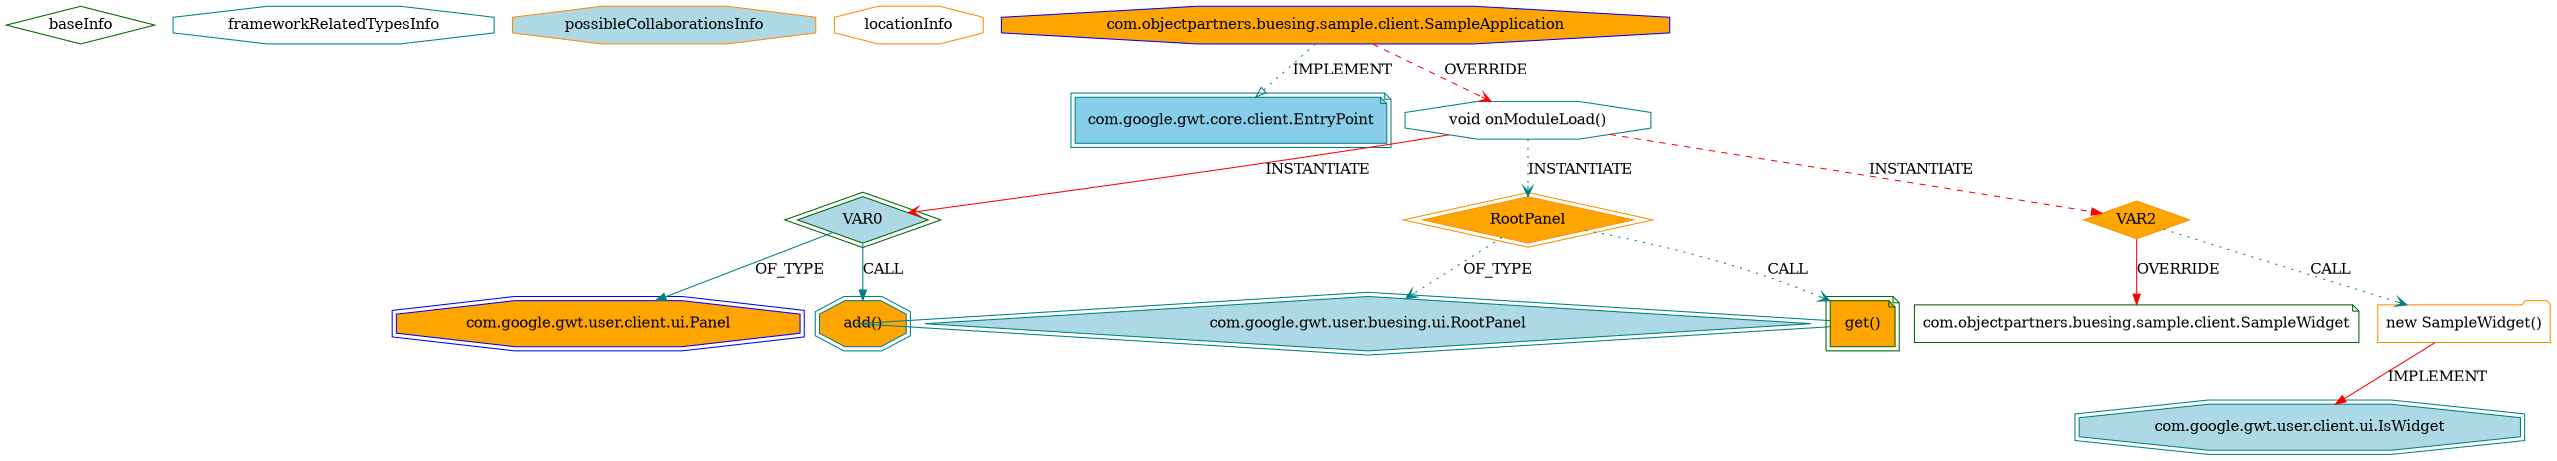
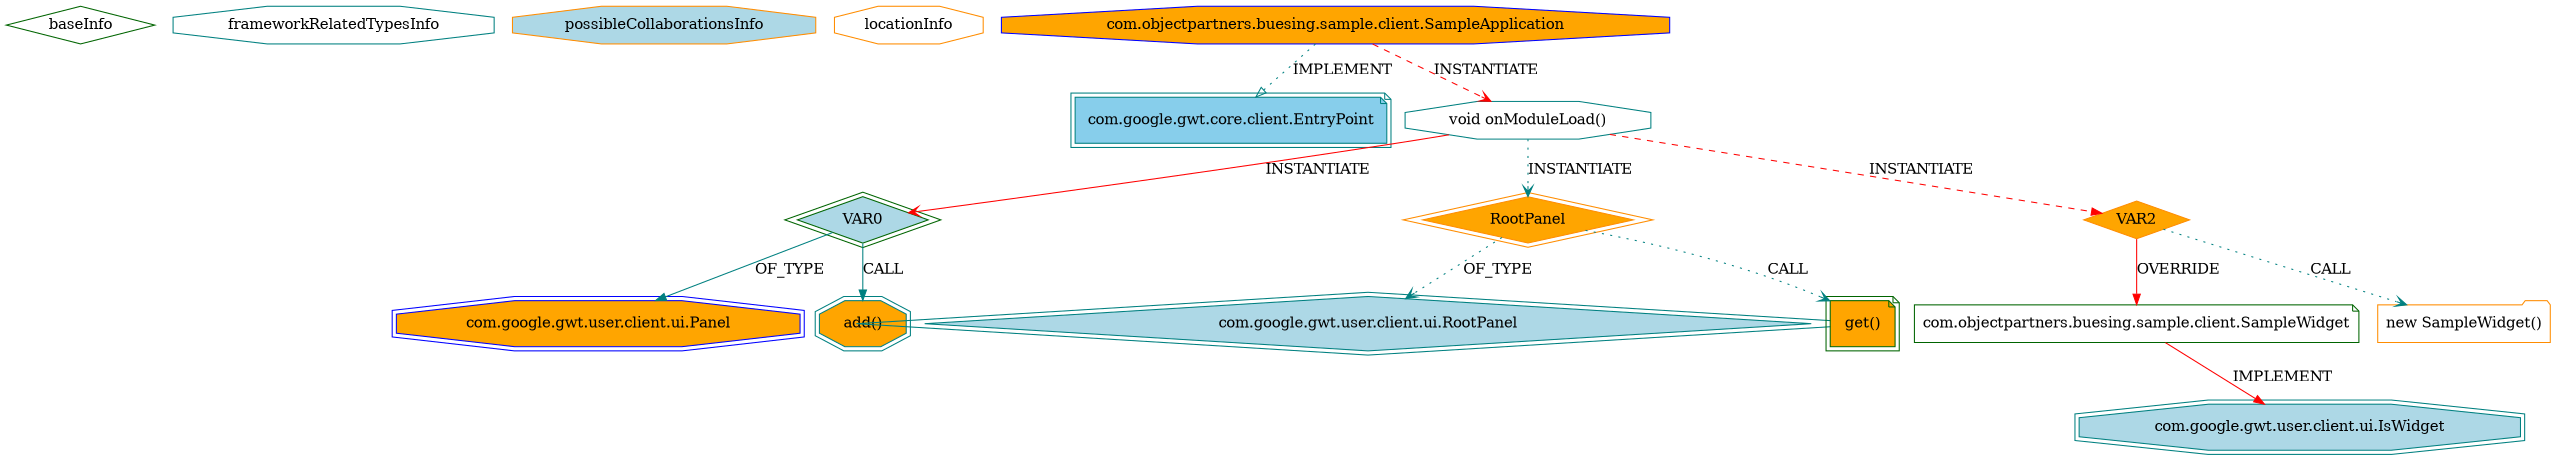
(1486, 71) -> (1486, 71)
(1368, 324) -> (1368, 324)
(2390, 371) -> (2210, 371)
